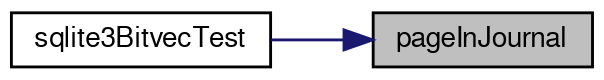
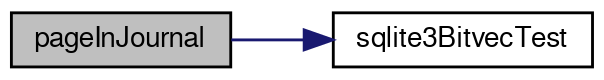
(307, 40) -> (268, 40)
